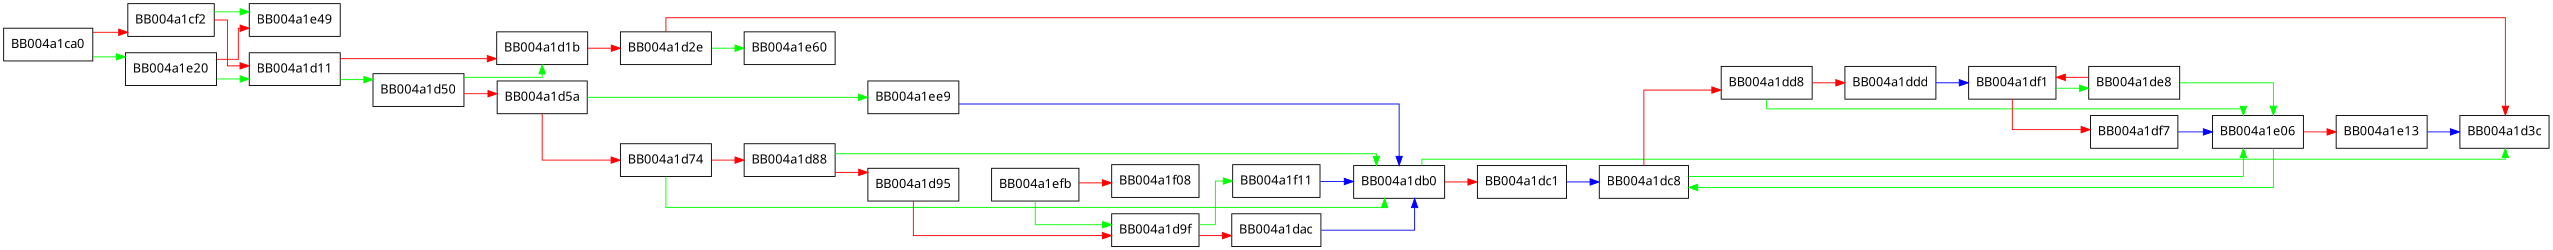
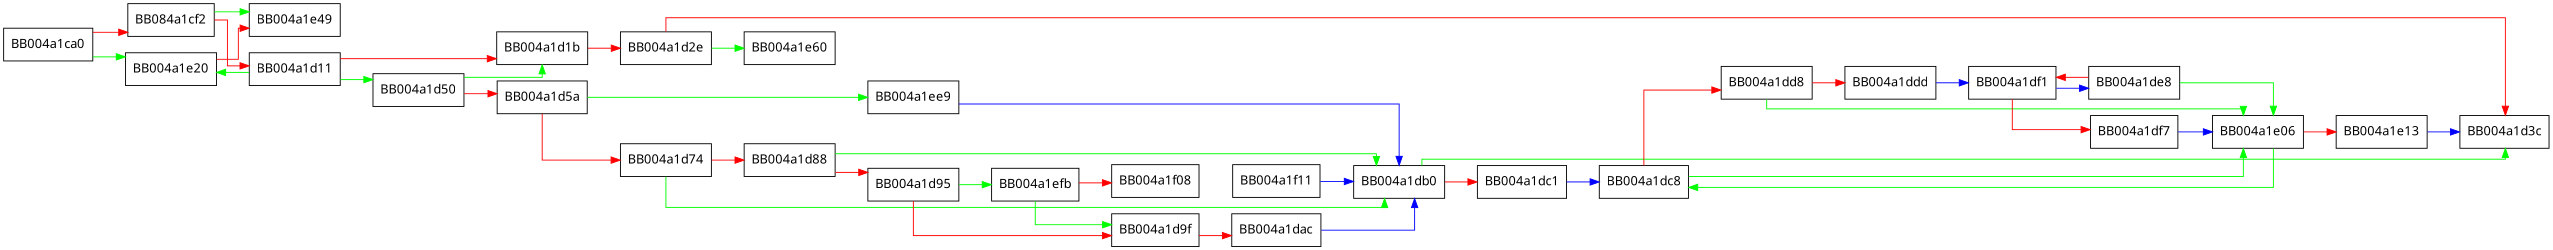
(171, 20) -> (171, 20)
(228, 79) -> (237, 72)
(2068, 88) -> (2068, 88)
none -> (971, 185)
(1215, 202) -> none
